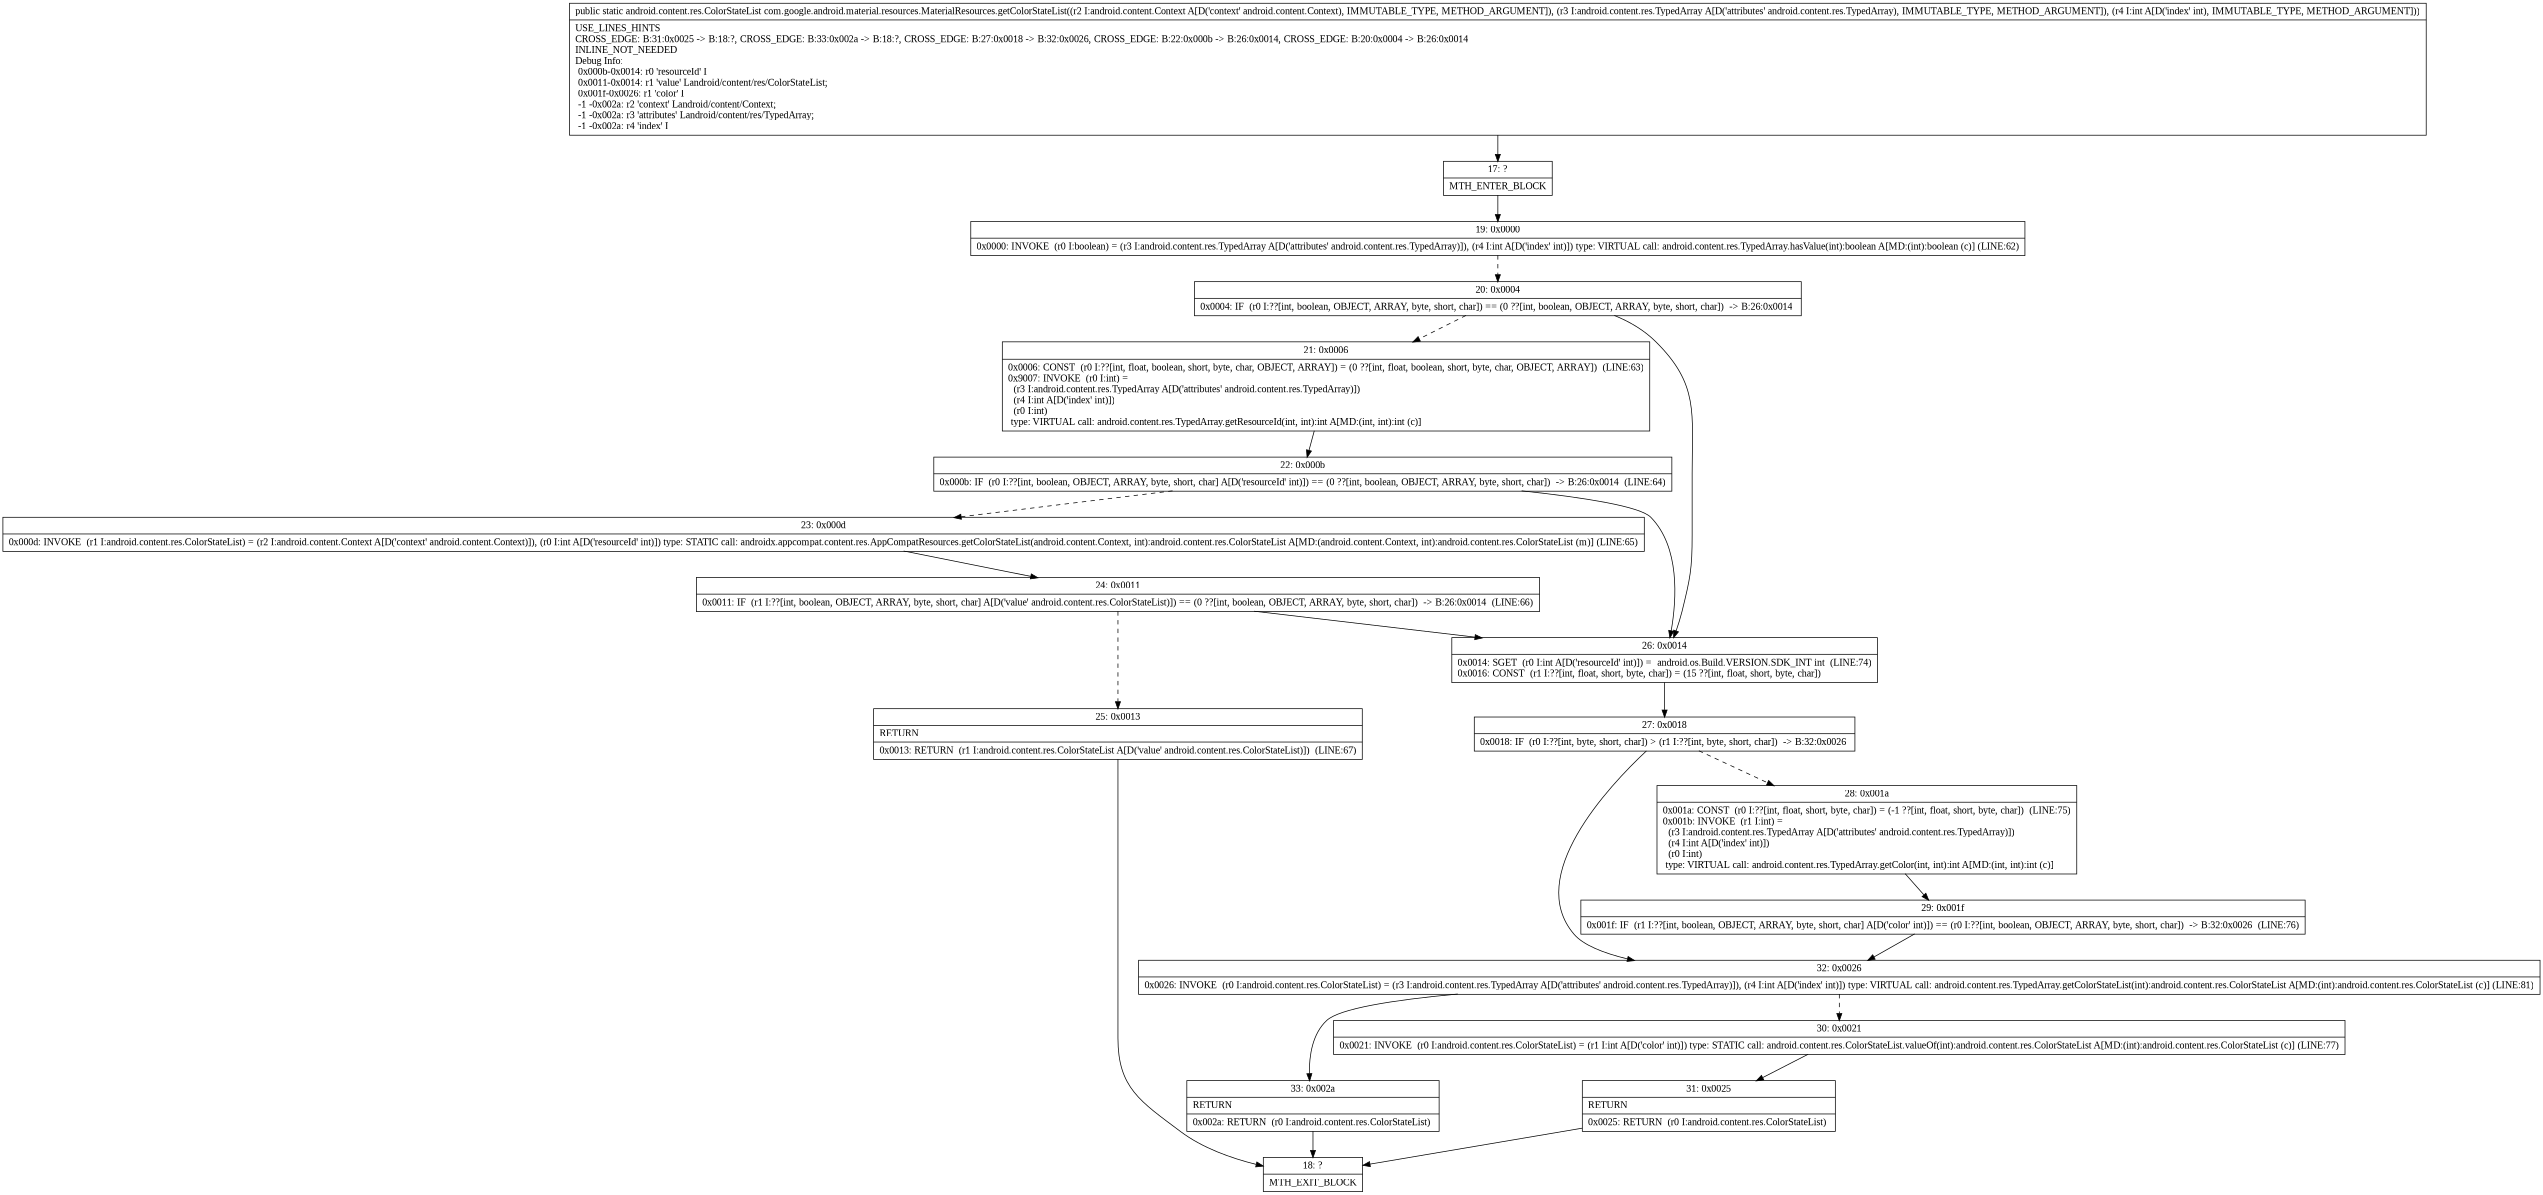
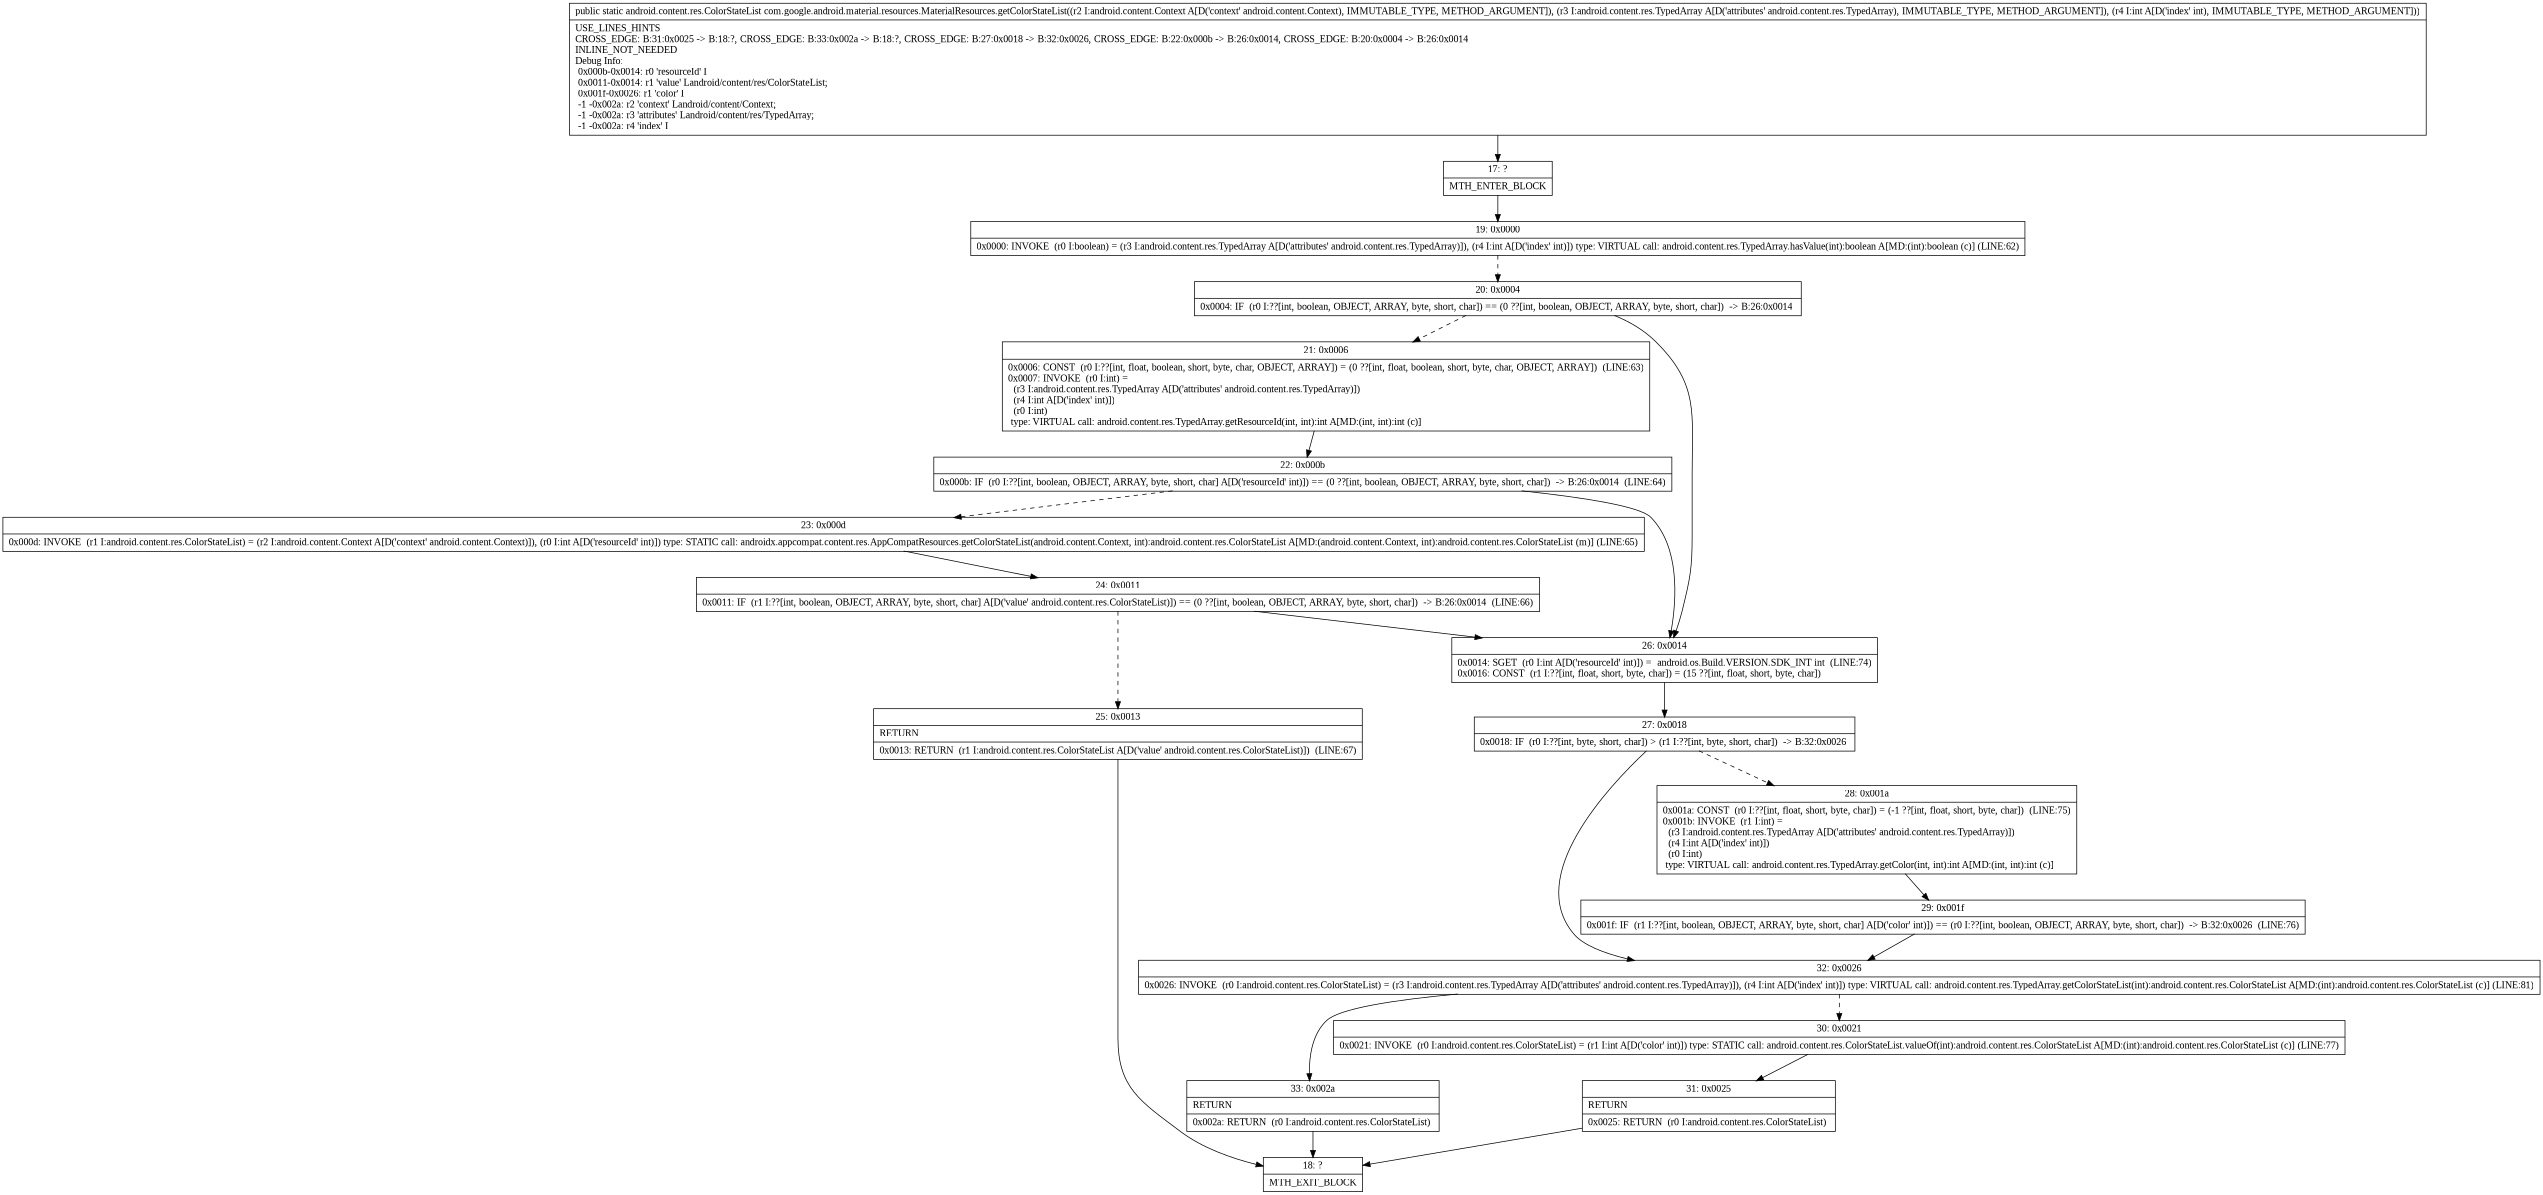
(1070, 378) -> (1070, 378)
